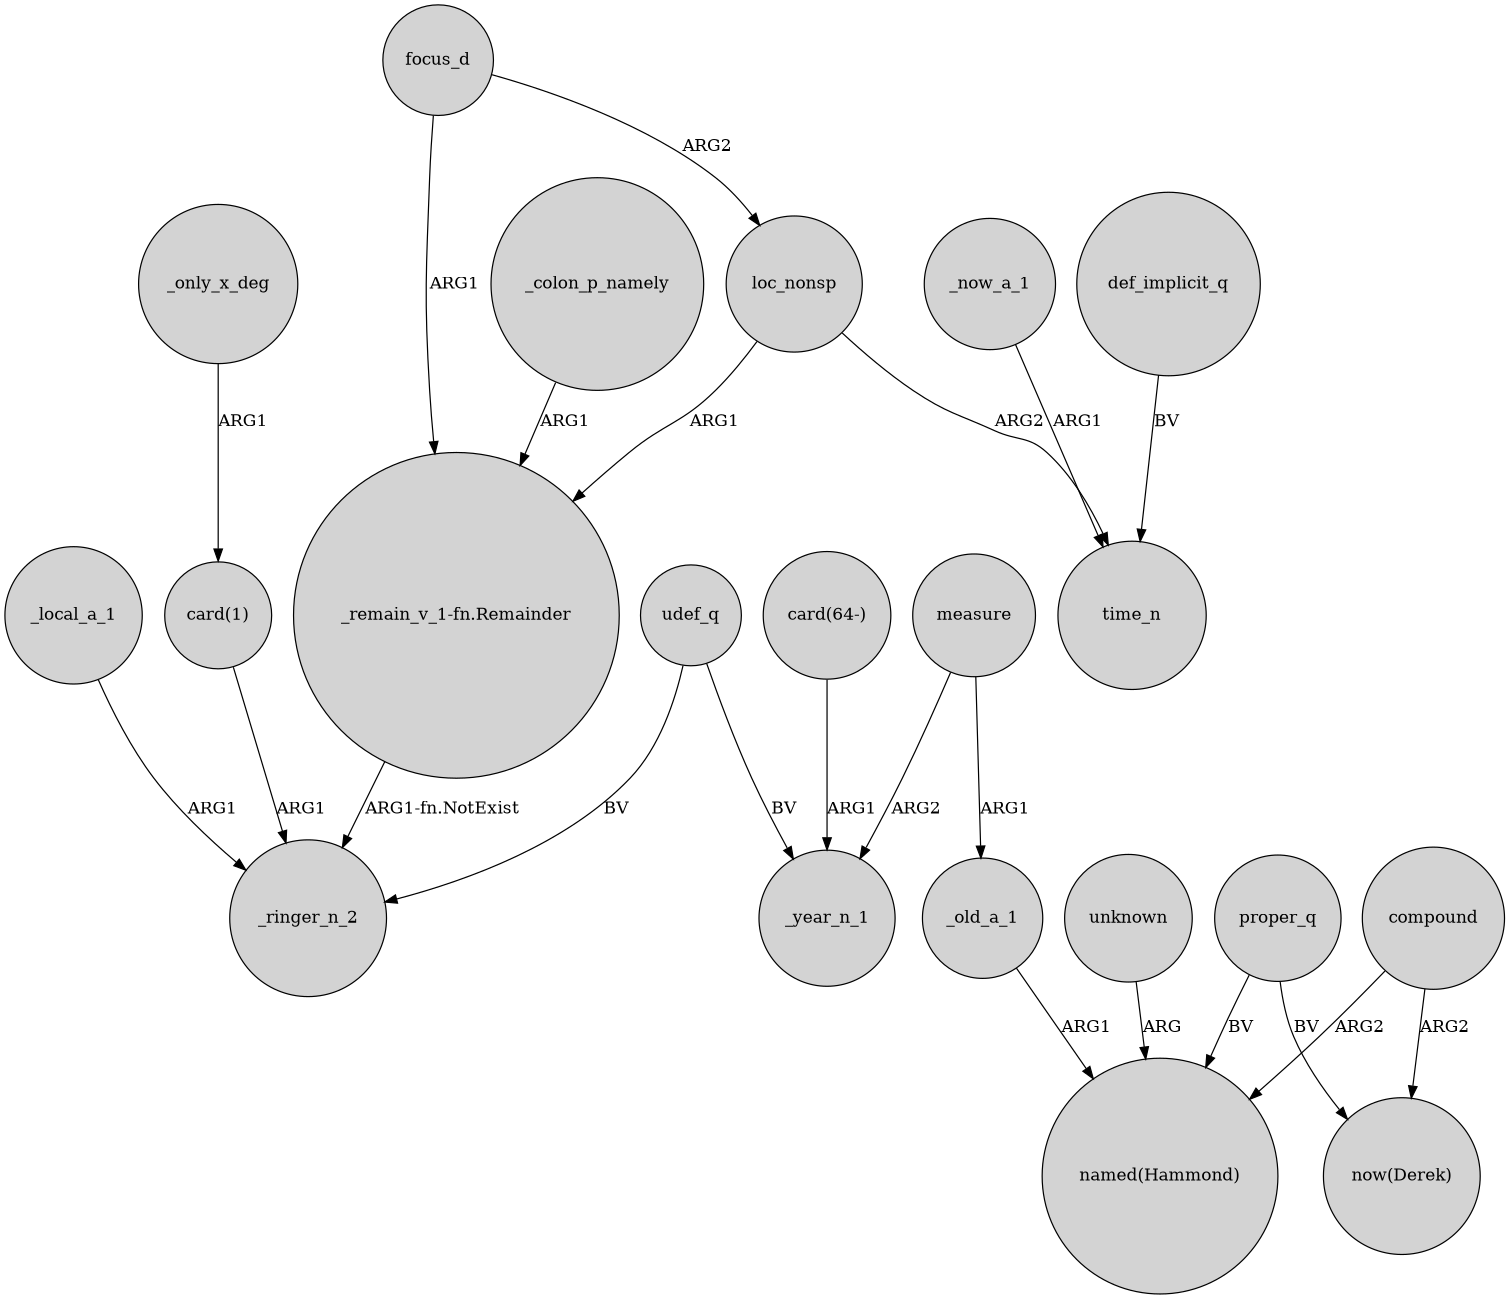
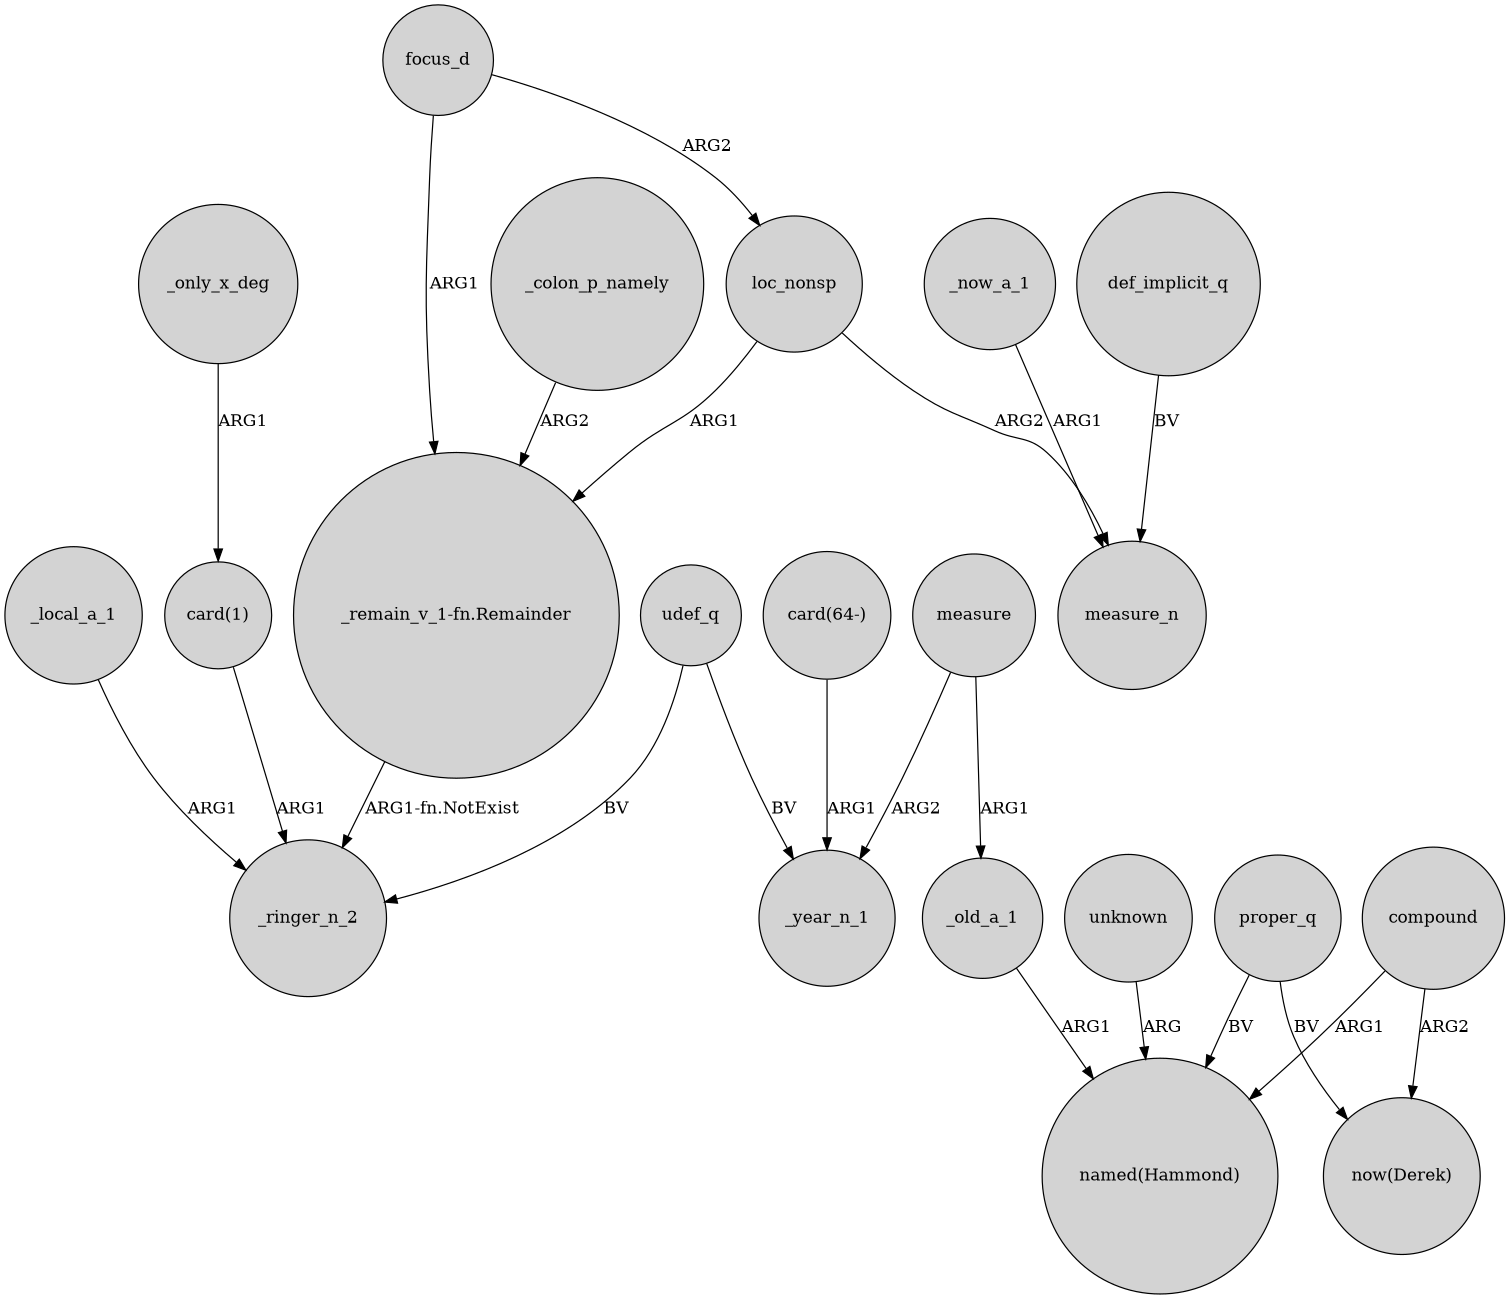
(565, 422) -> (565, 422)
(1132, 615) -> (1132, 615)
(1360, 1027) -> (1360, 1027)
